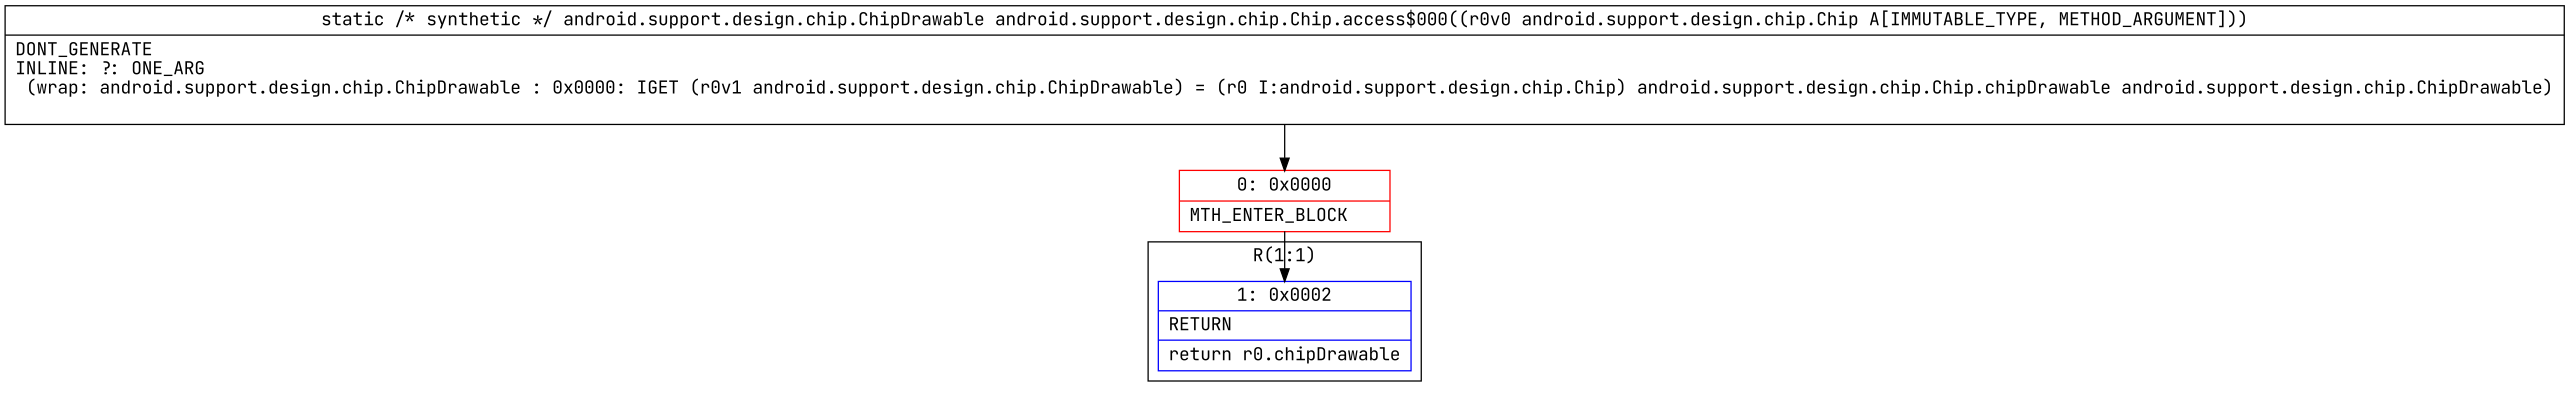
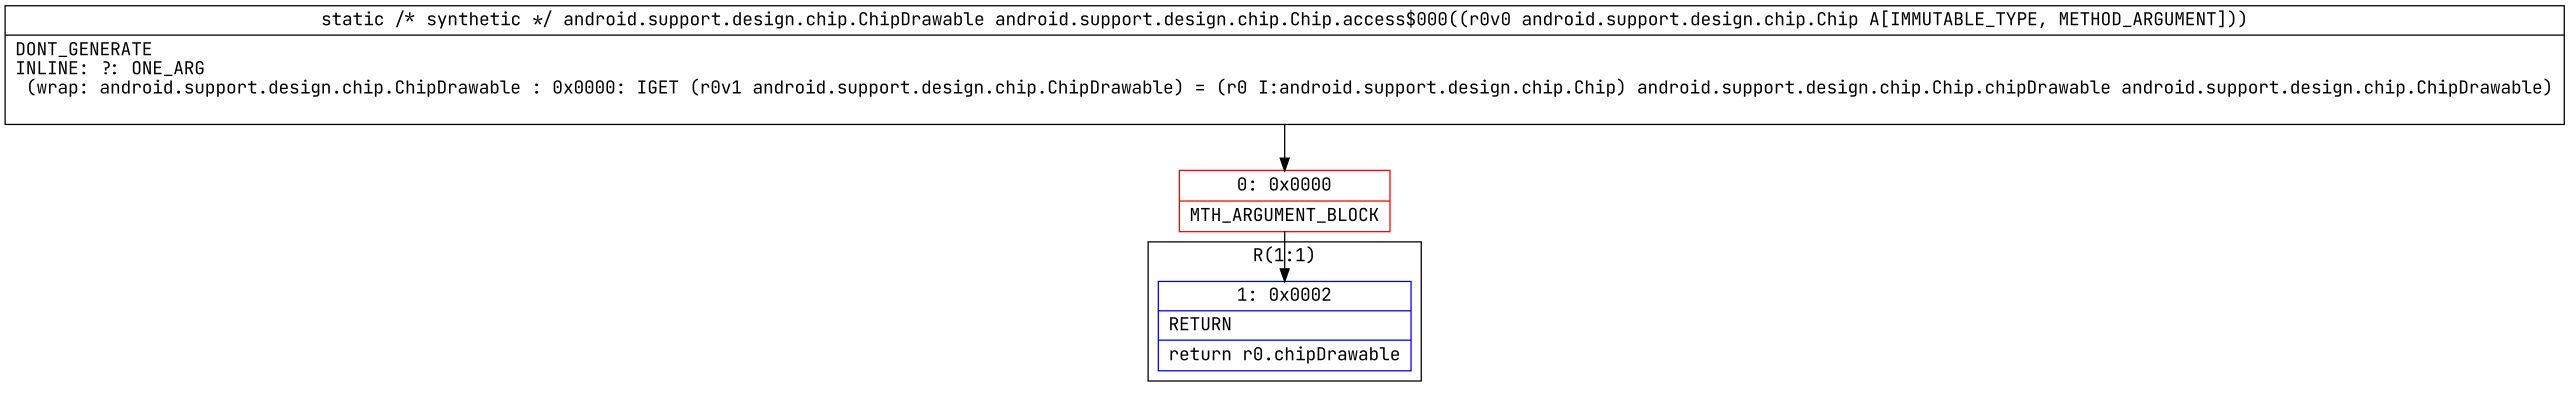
(1269, 216) -> (1285, 216)
